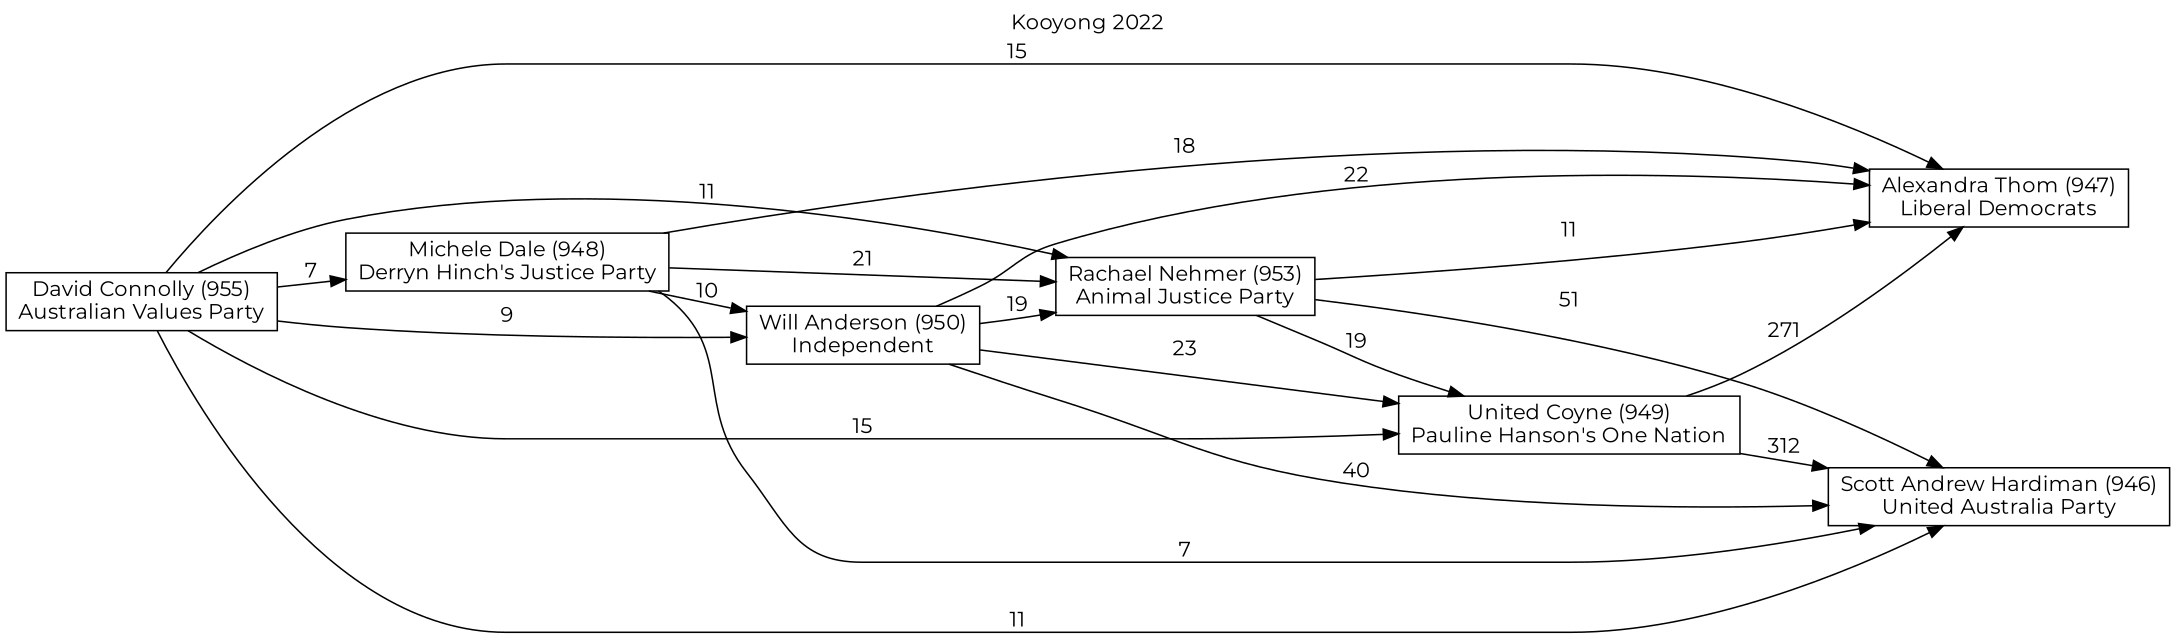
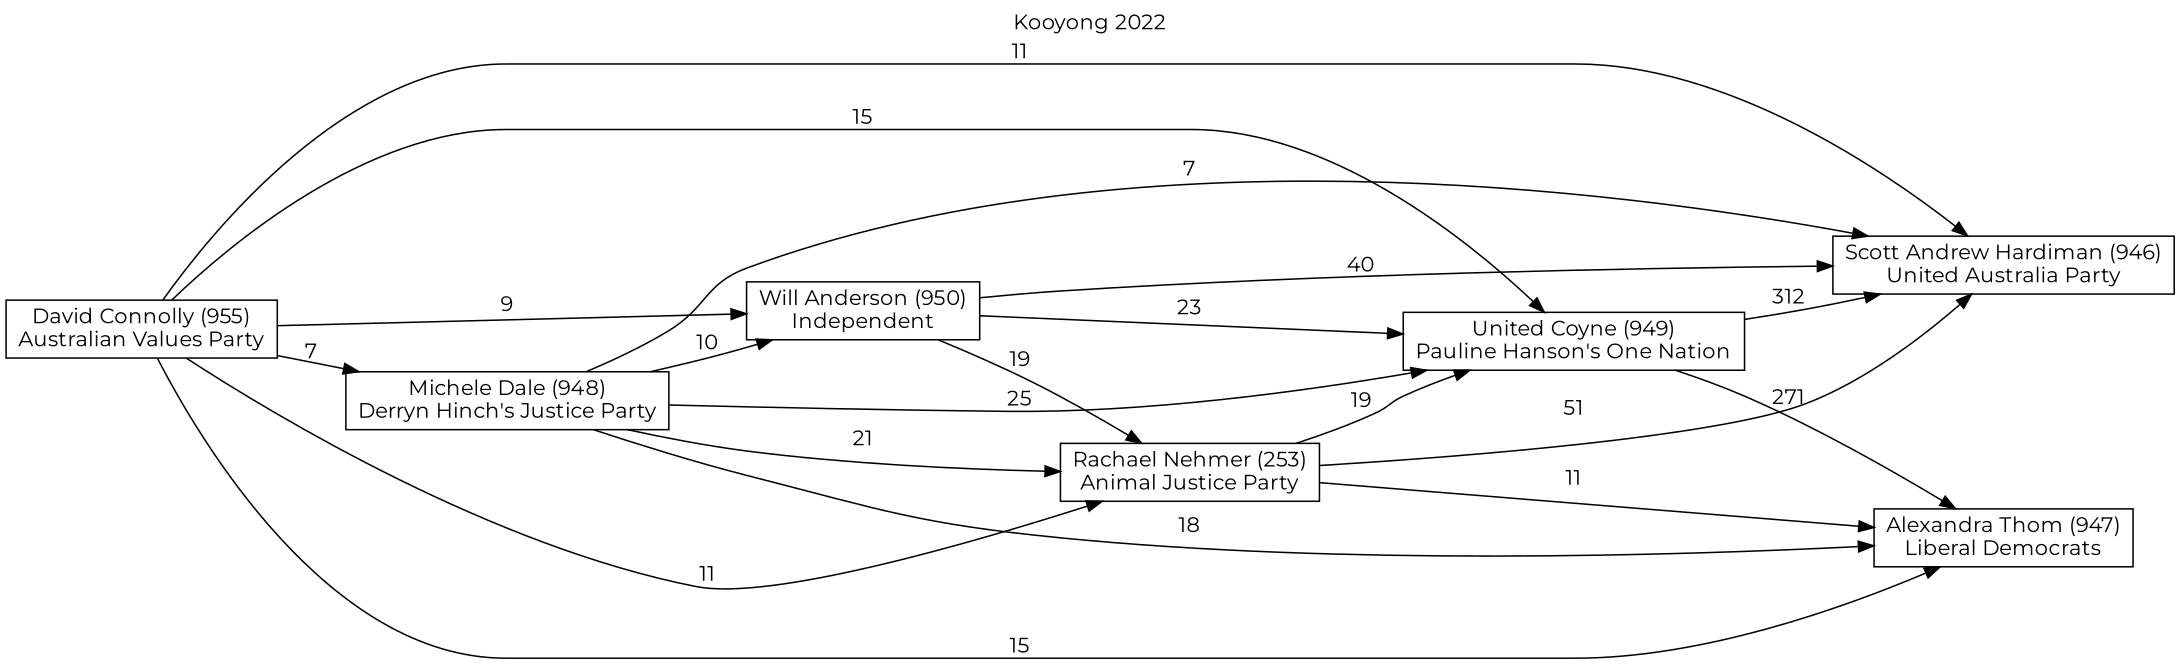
(1385, 185) -> none
(1185, 286) -> (1190, 472)
none -> (1041, 411)
